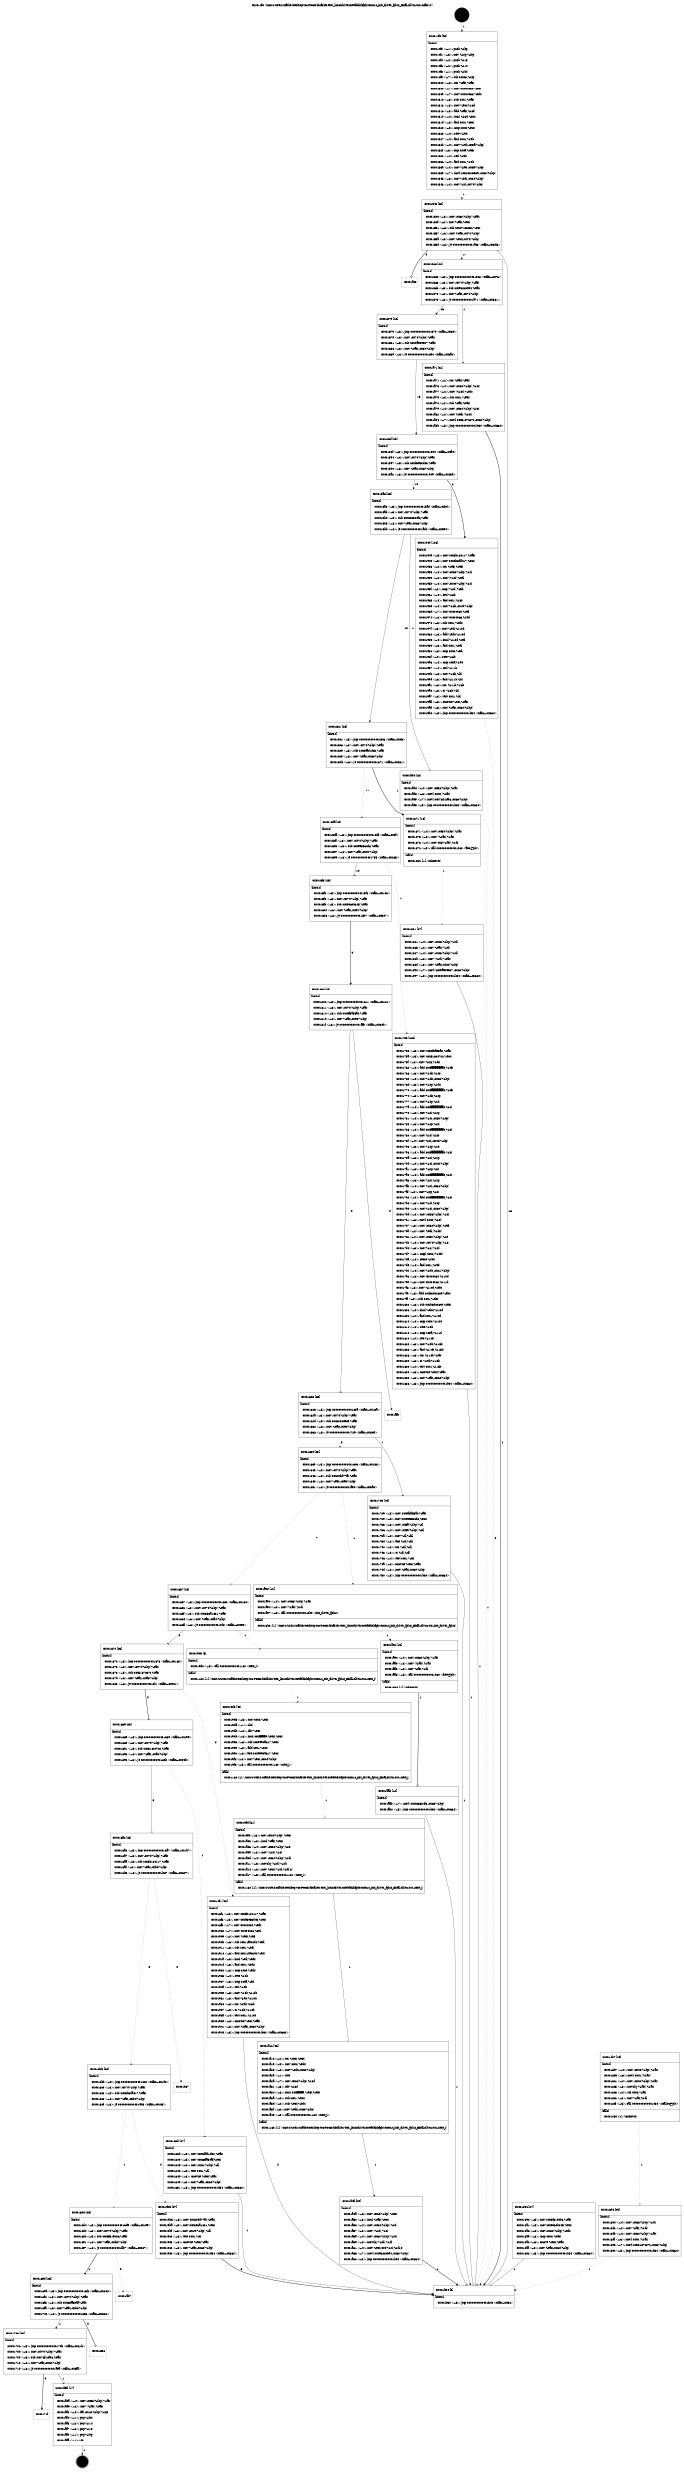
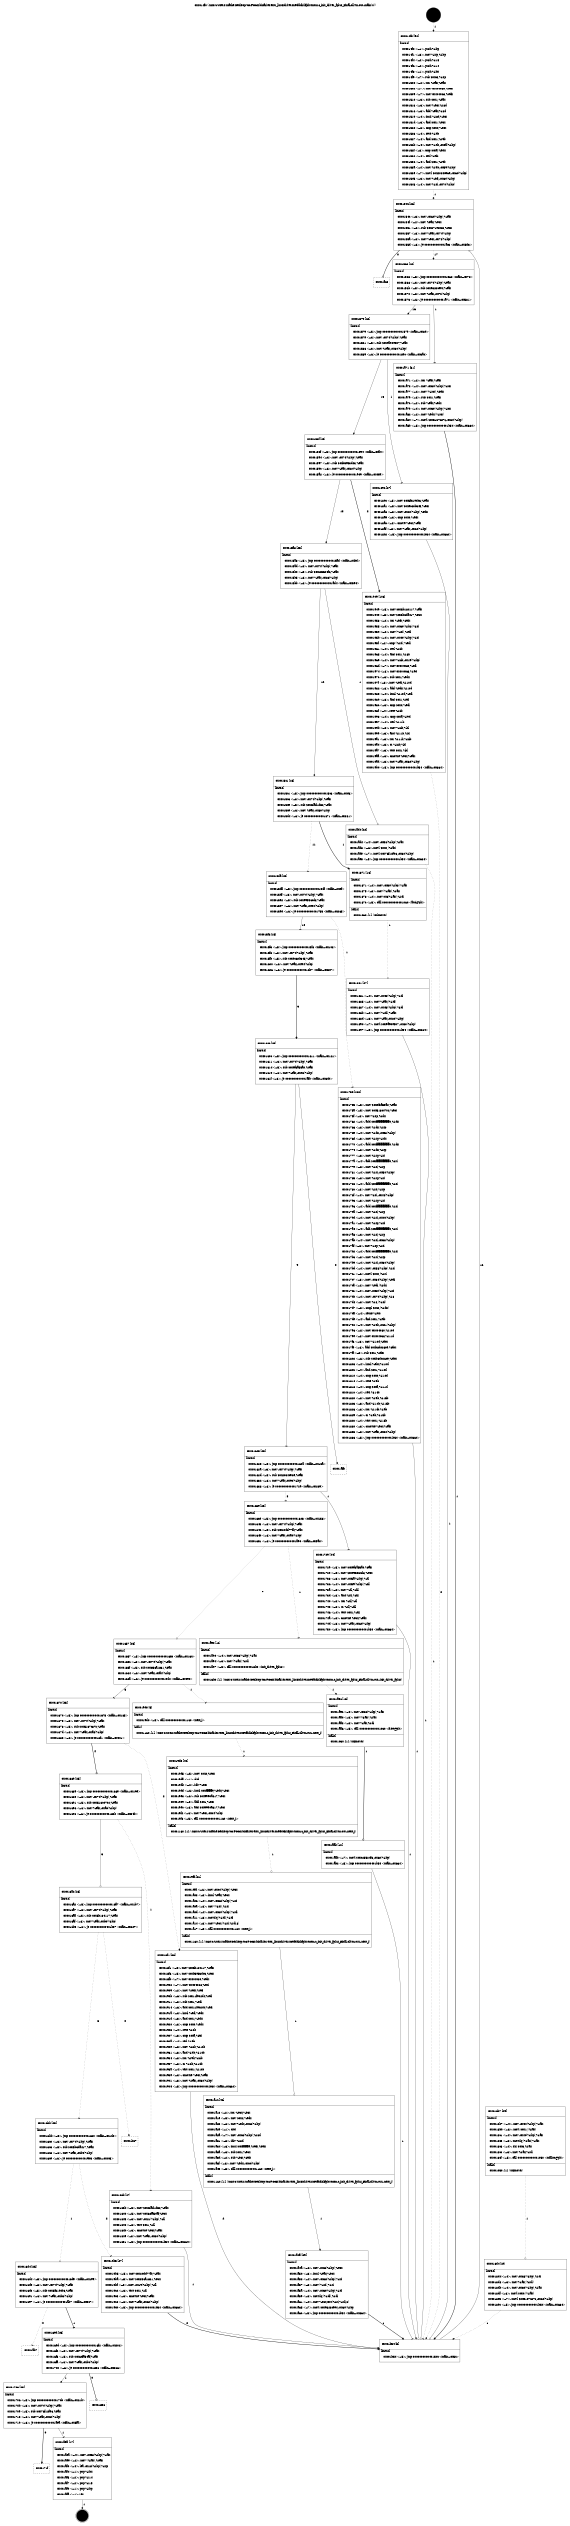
none -> (389, 422)
